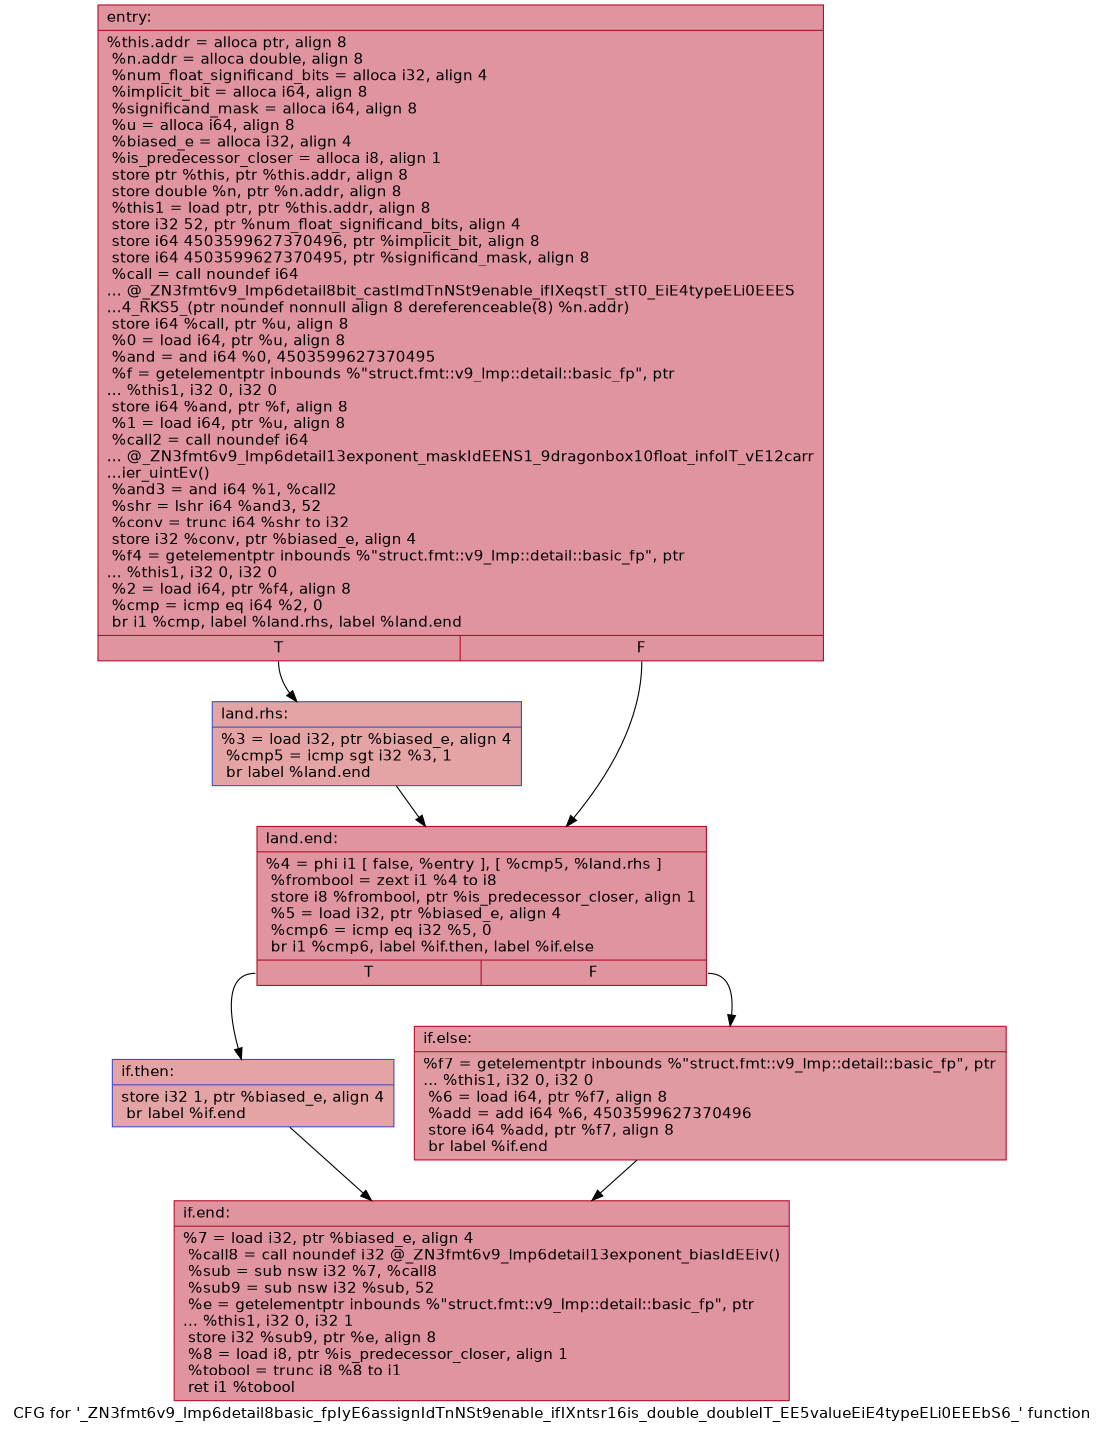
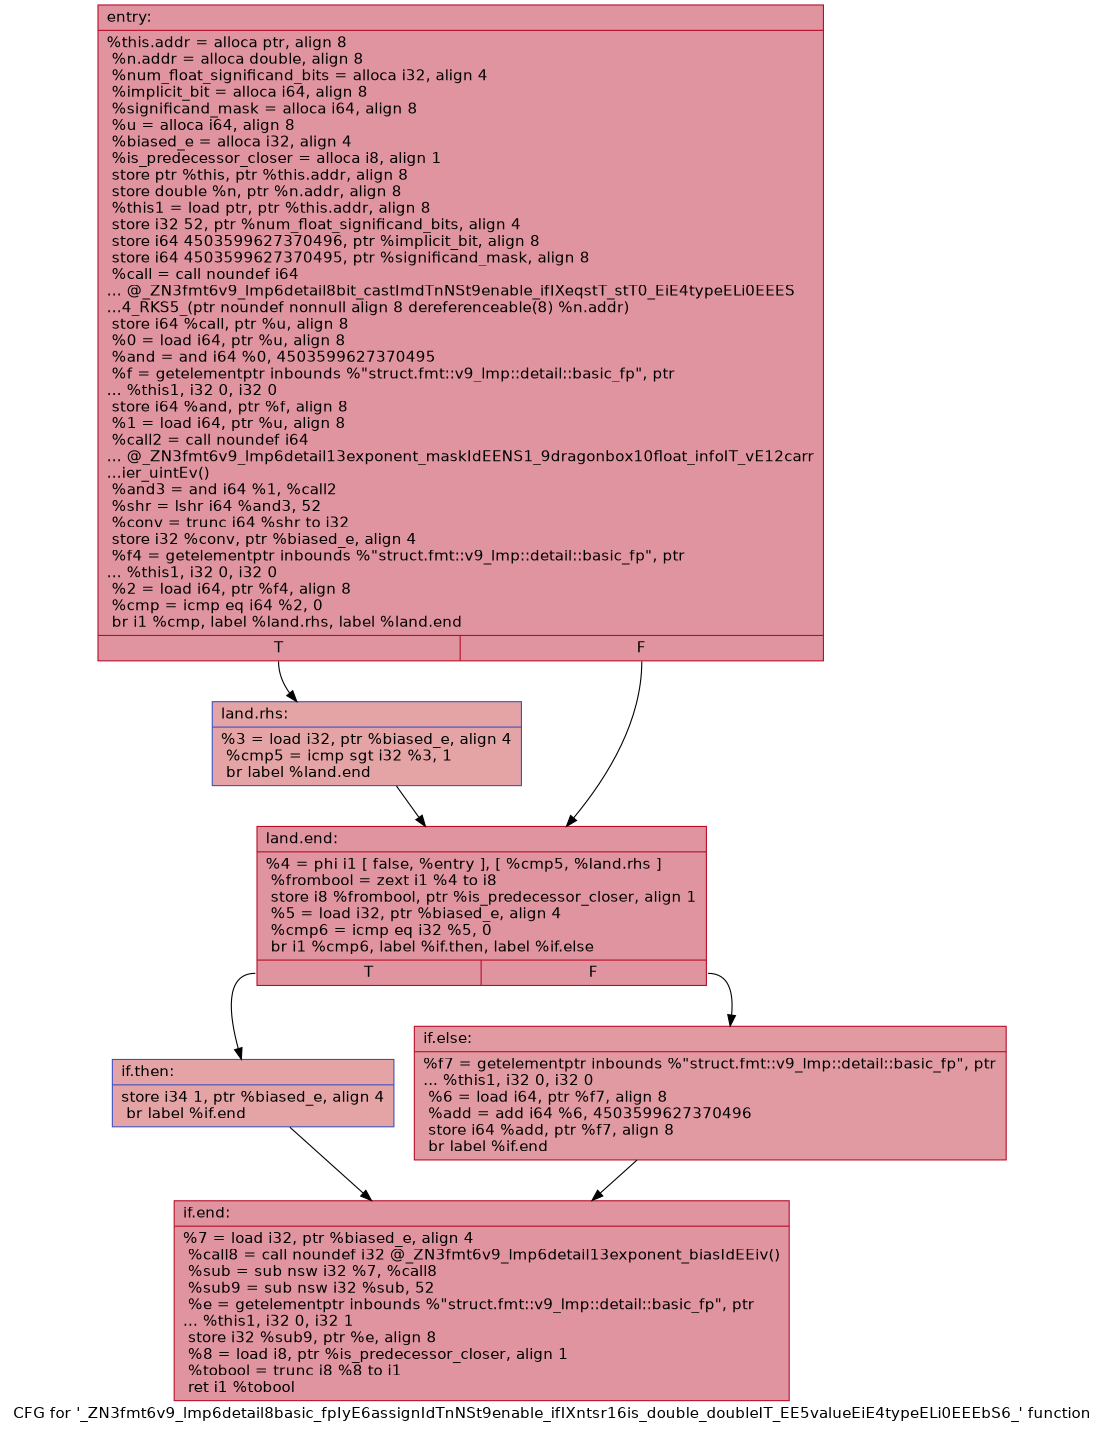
(253, 1097) -> (253, 1097)
